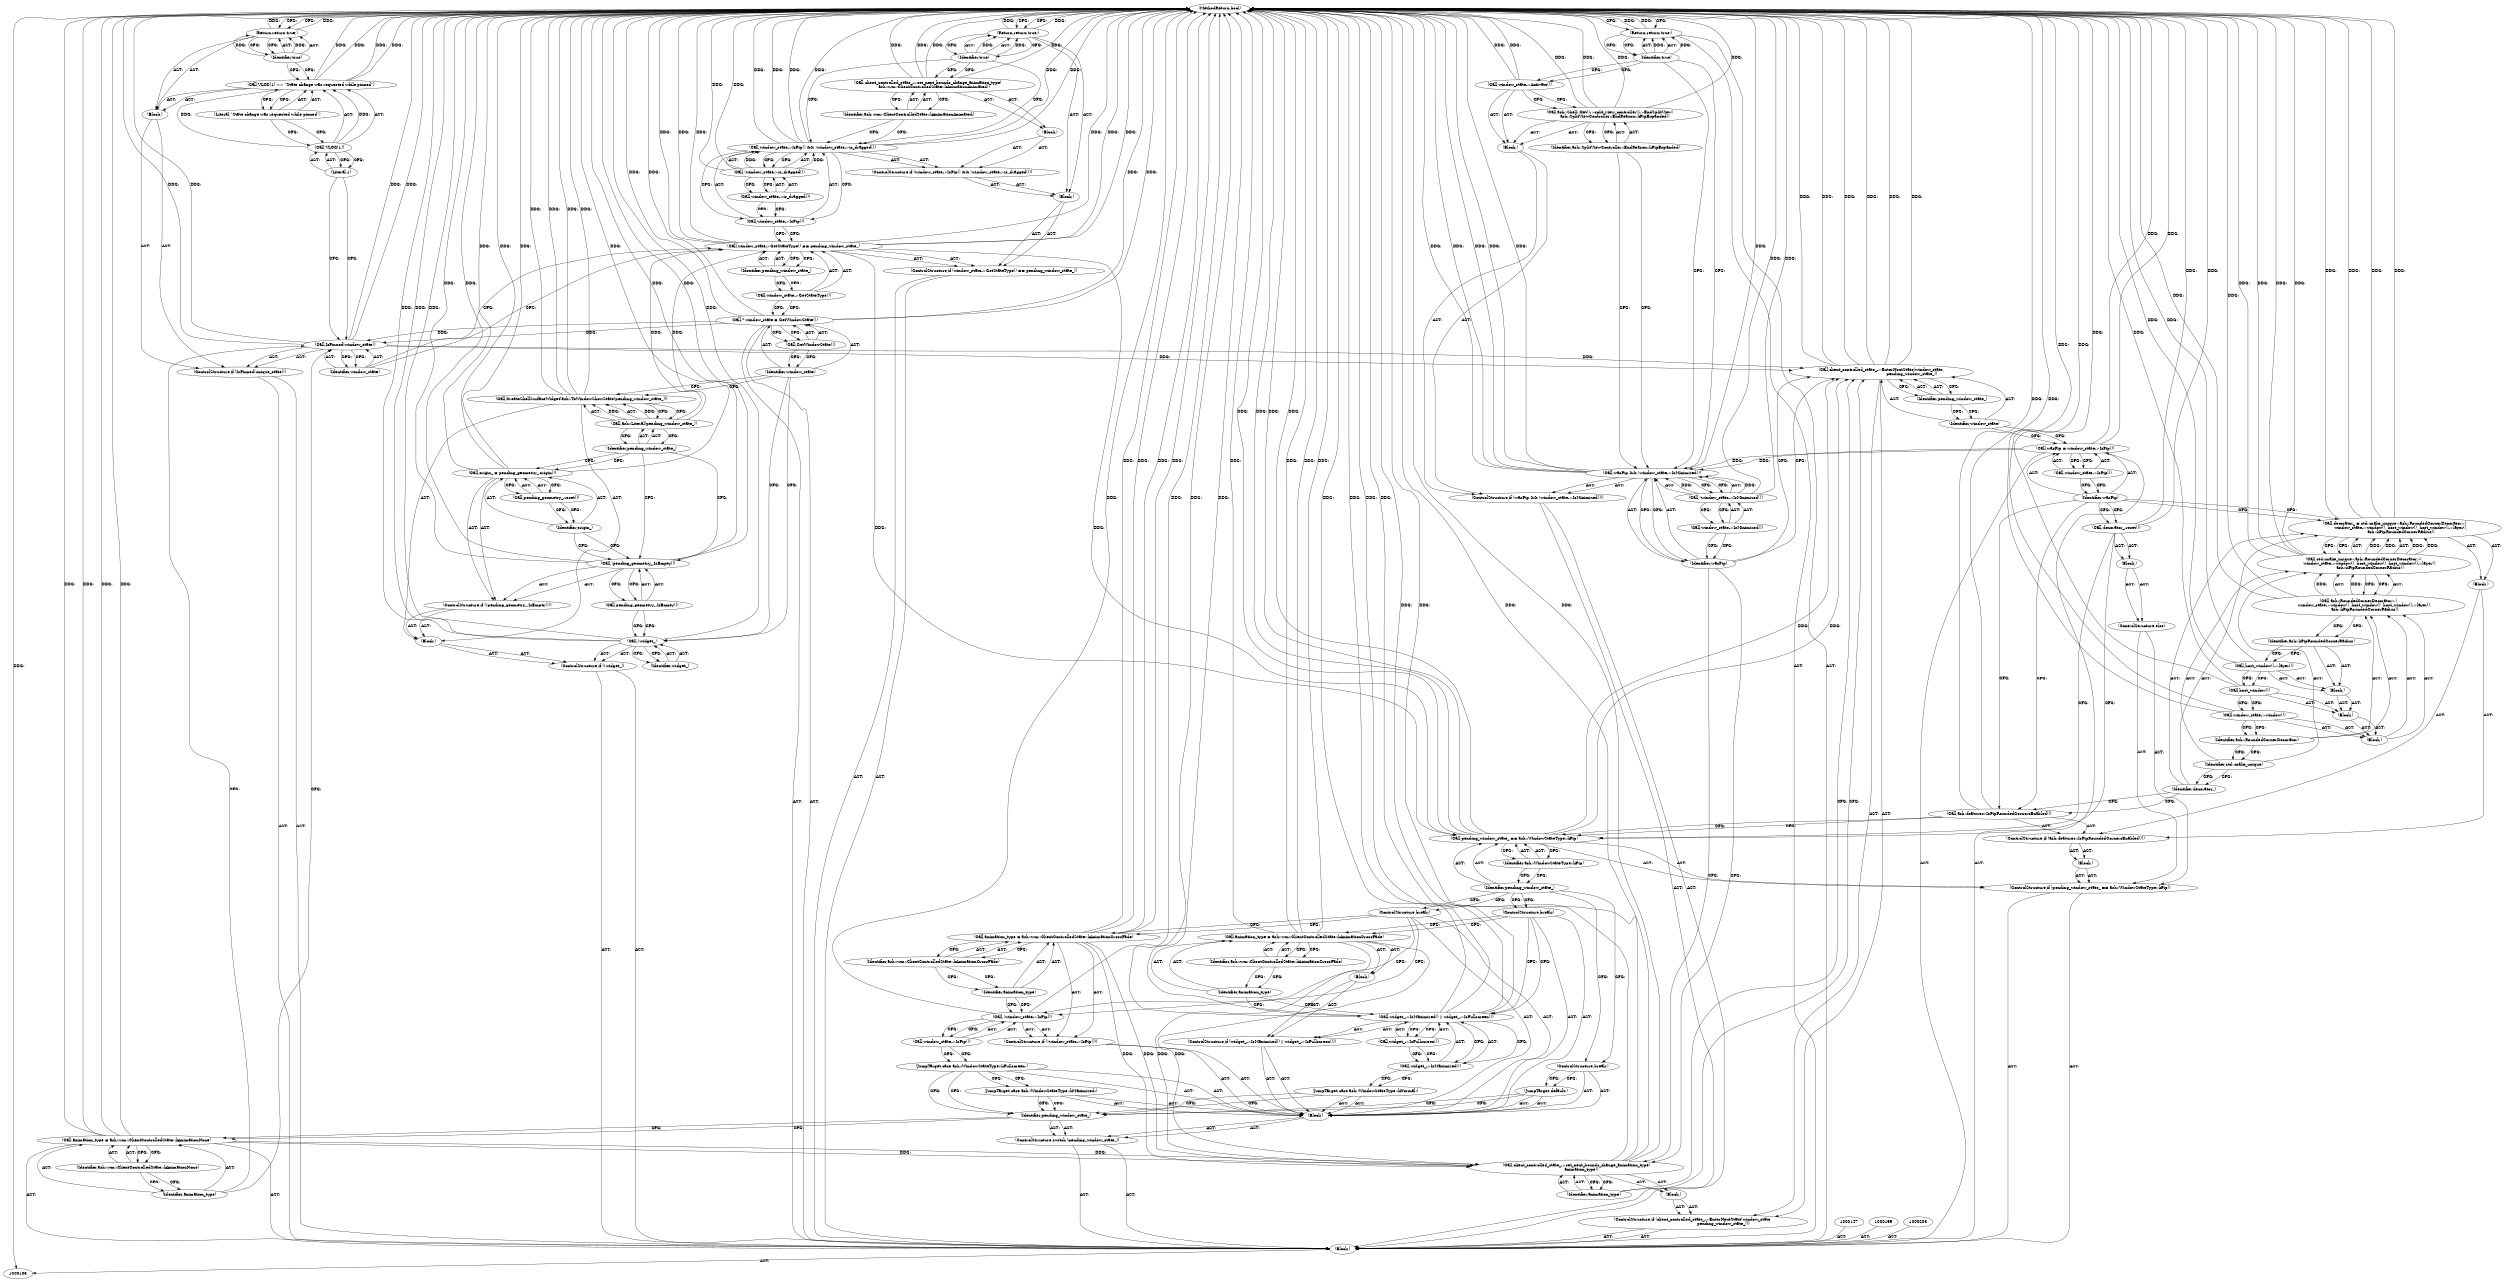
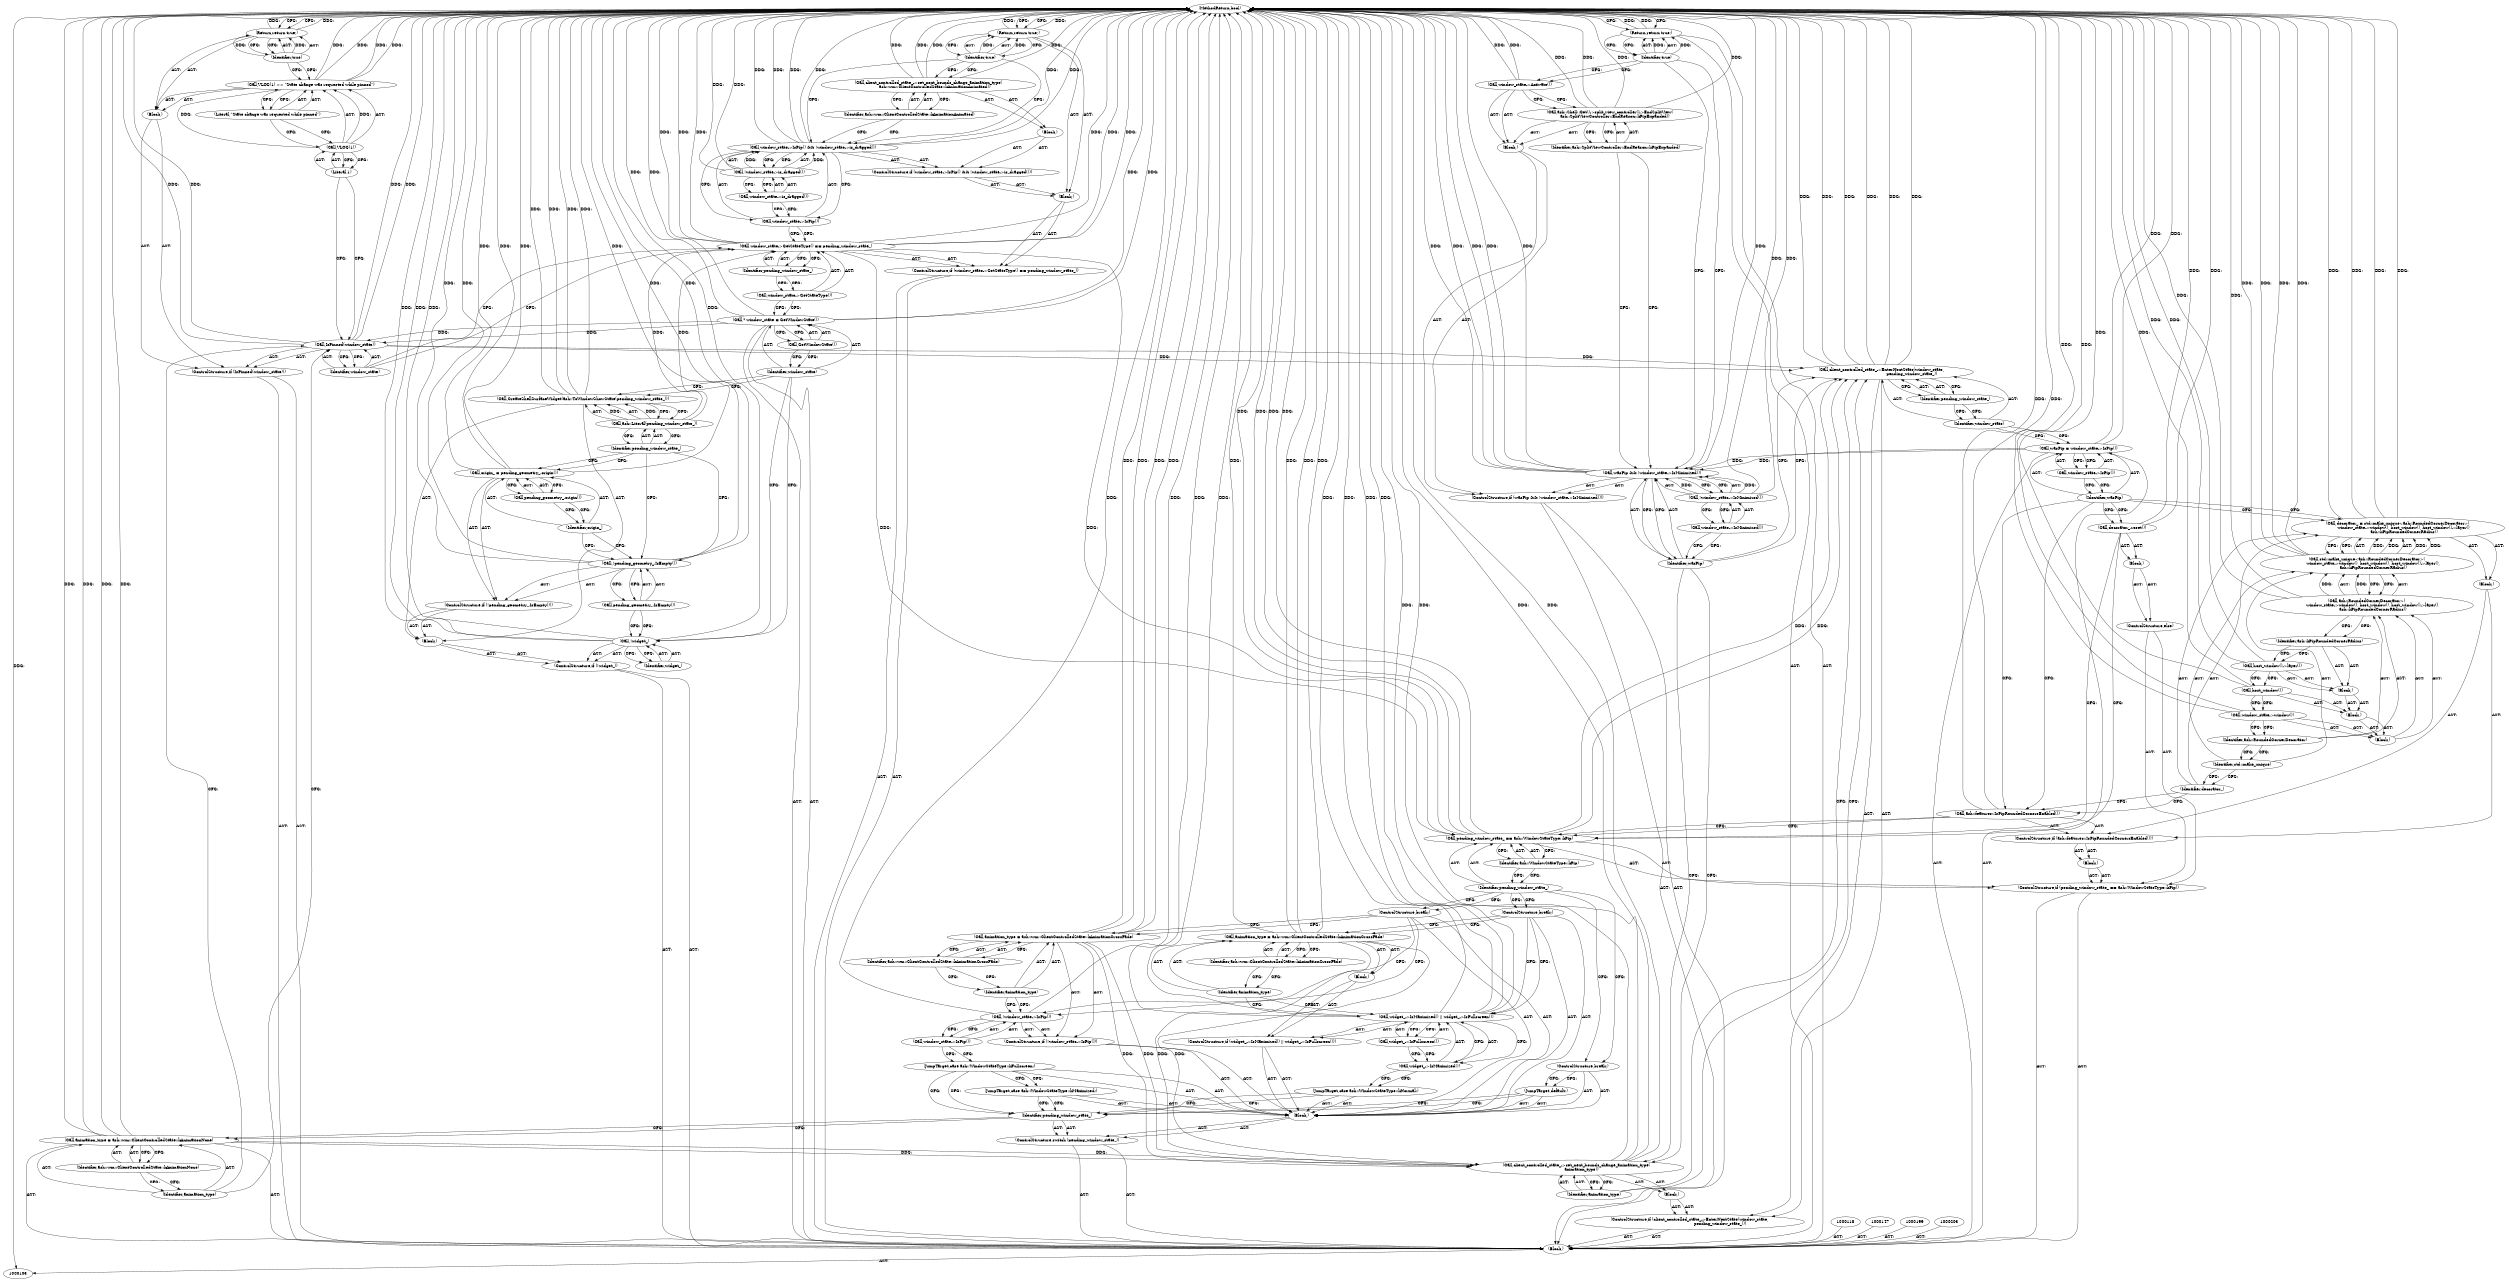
(240, 372) -> (239, 372)
(546, 498) -> (548, 498)
none -> (1846, 1222)
